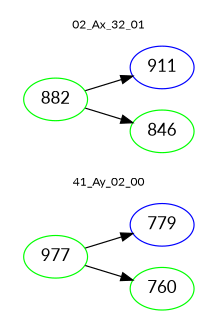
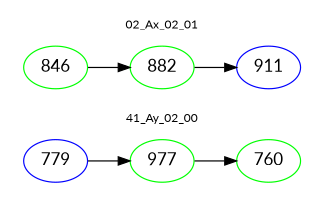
(109, 25) -> (162, 25)
(103, 114) -> (103, 67)
(103, 243) -> (103, 161)
